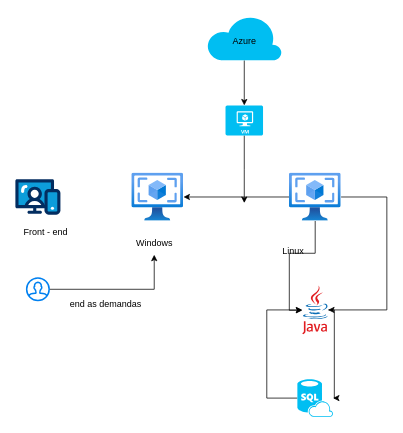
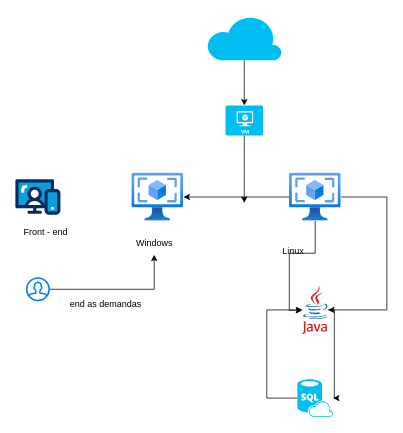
(244, 42) -> none
